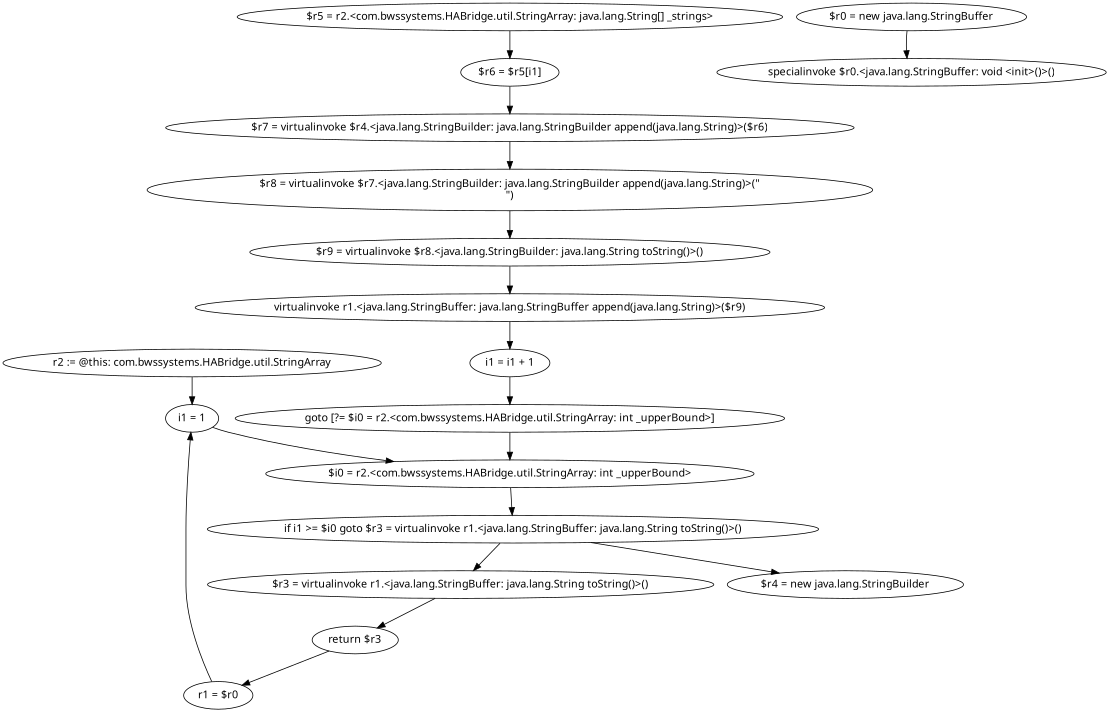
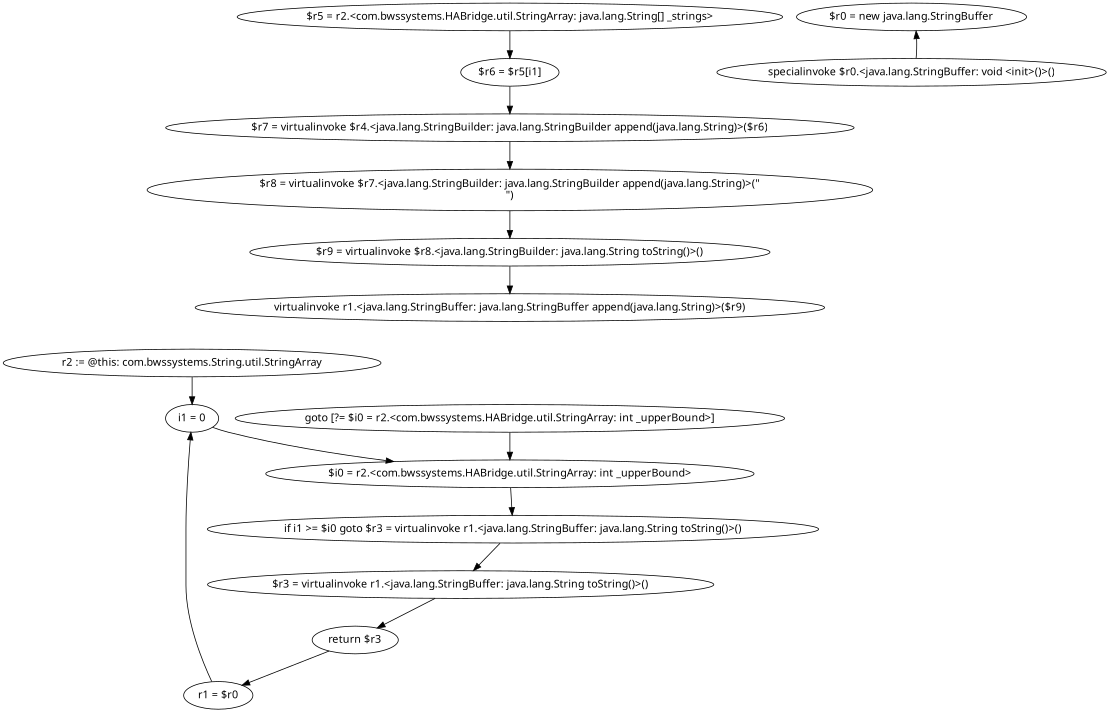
(906, 41) -> (917, 49)
(192, 363) -> (192, 363)
(510, 363) -> none
(192, 418) -> (192, 418)
(845, 585) -> none
